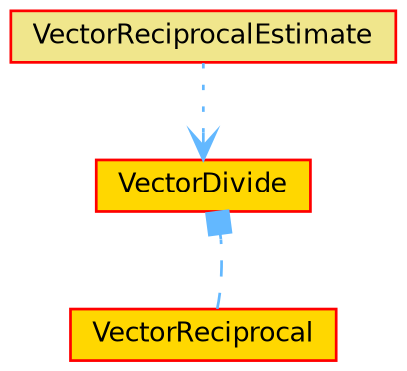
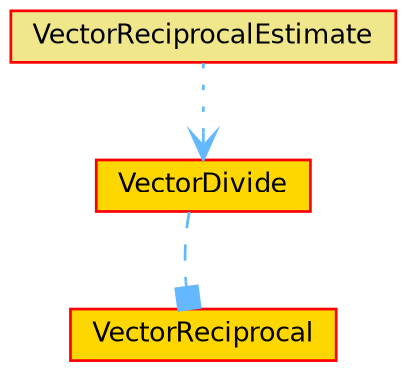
(221, 274) -> (185, 247)
